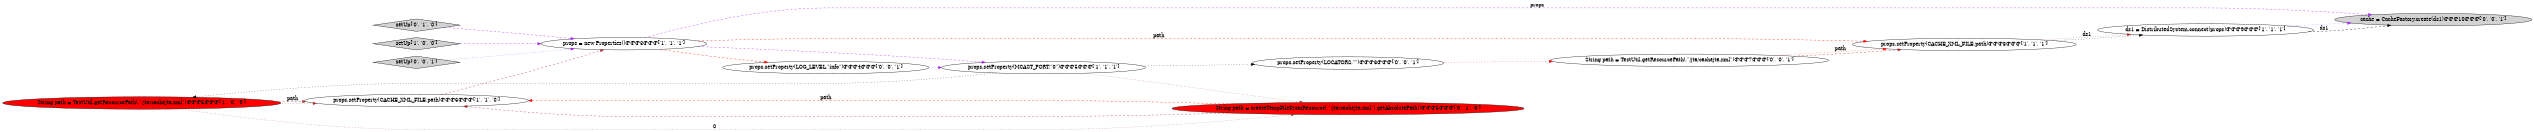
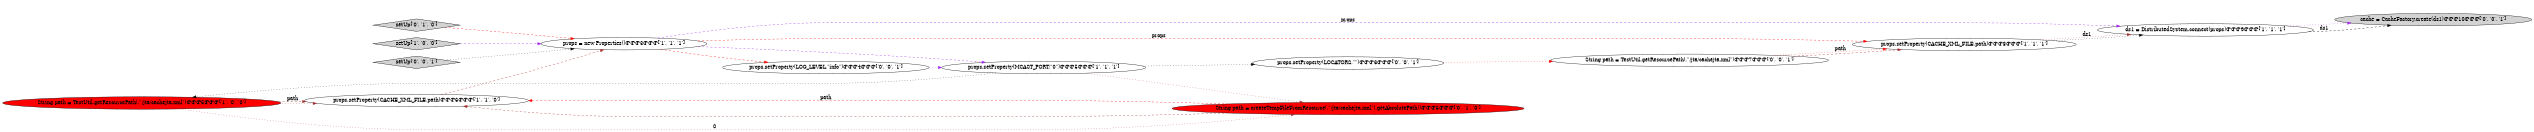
(1505, 8) -> (1387, 23)
(508, 33) -> (508, 33)
(1159, 36) -> (1159, 36)
(508, 55) -> (508, 55)
